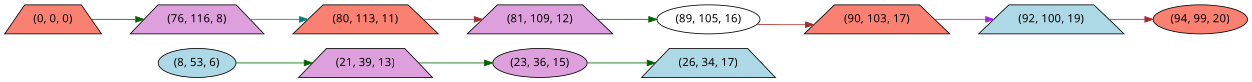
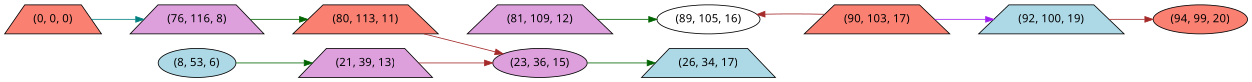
(114, 19) -> (114, 19)
(275, 19) -> (275, 19)
(449, 19) -> (460, 43)
(781, 25) -> (795, 14)
(452, 63) -> (452, 63)
